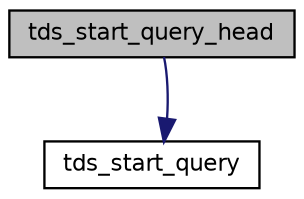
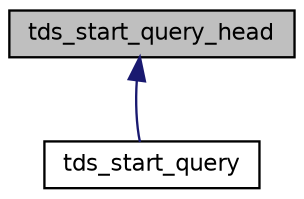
(167, 88) -> (136, 111)
